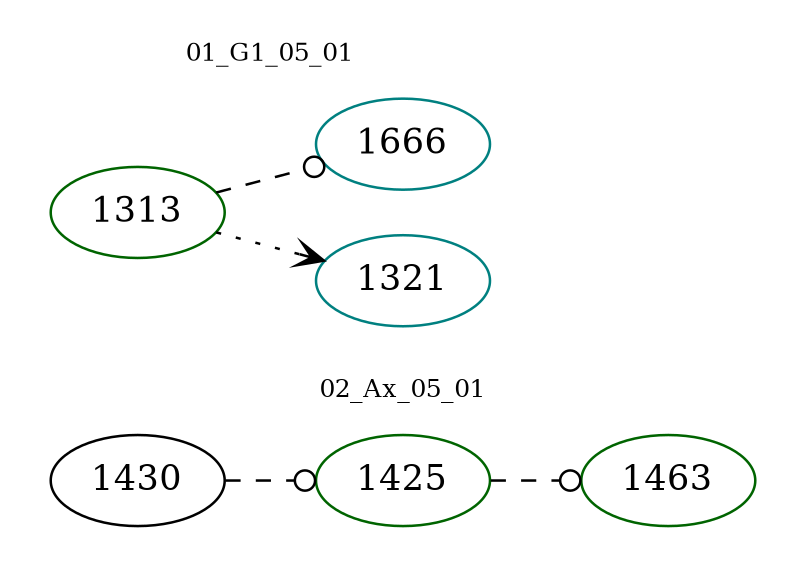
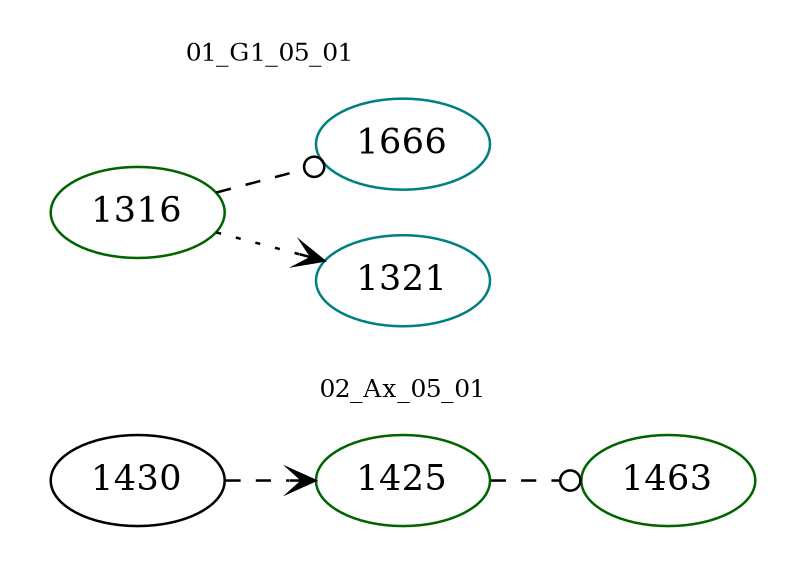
(138, 212) -> (138, 212)
(260, 481) -> (257, 481)
